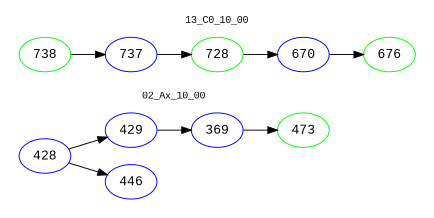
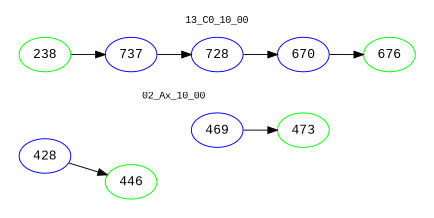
(45, 55) -> (45, 55)
(217, 55) -> (217, 55)
(131, 130) -> none
(217, 130) -> (217, 130)
(131, 182) -> (131, 182)
